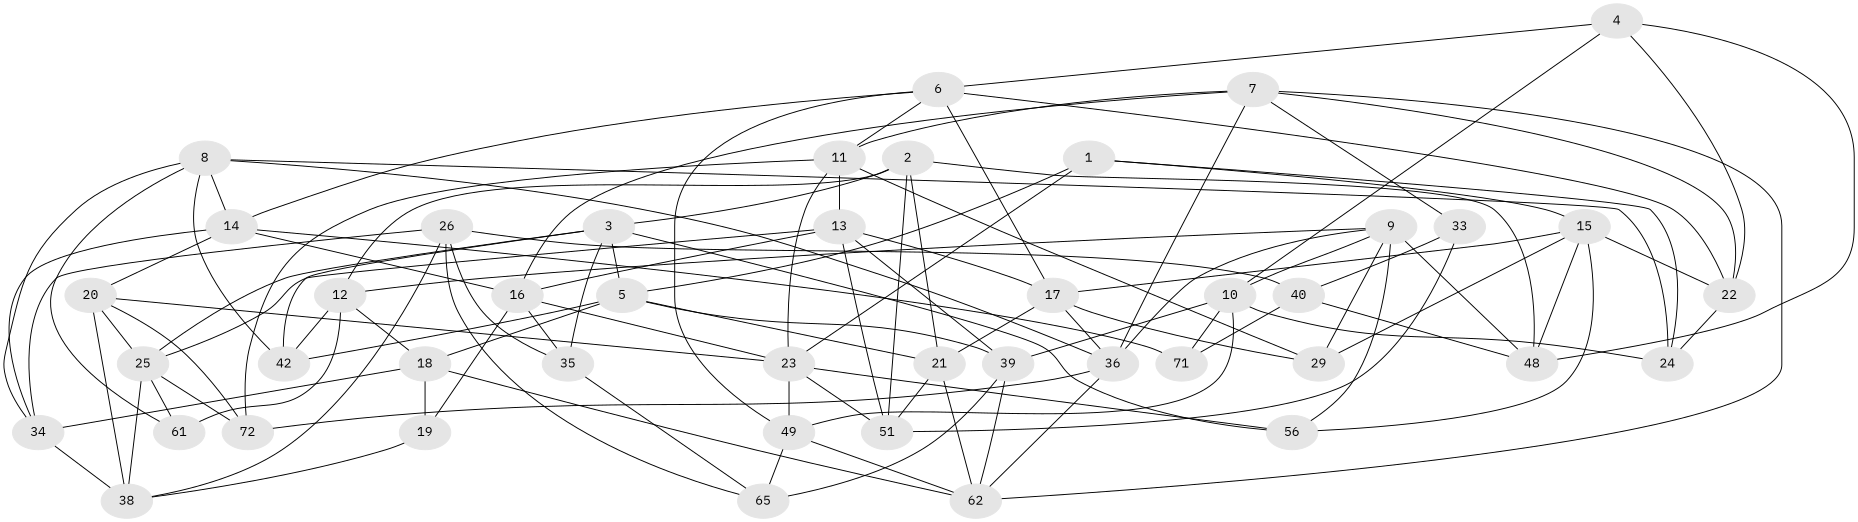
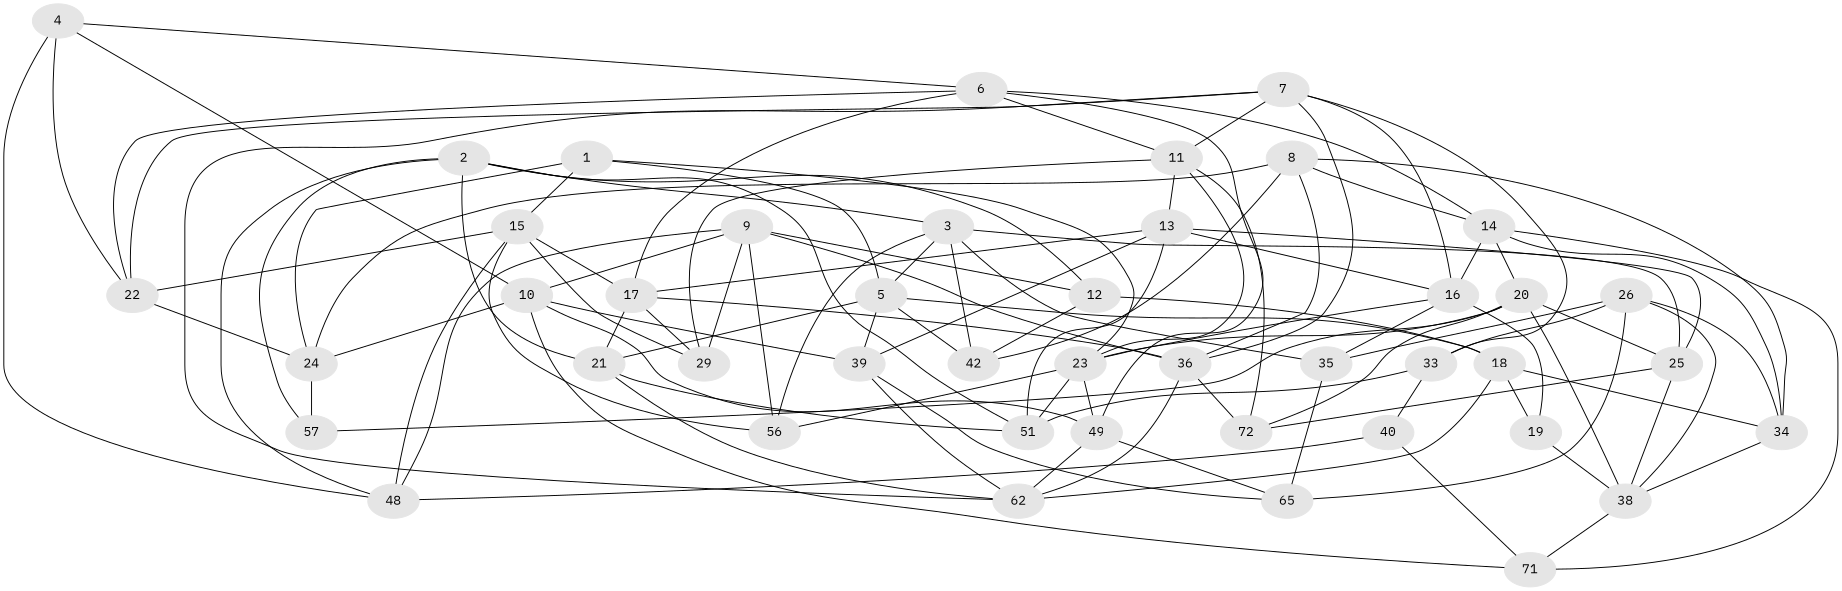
(775, 250) -> (1556, 322)
(179, 433) -> none
none -> (312, 433)
none -> (1578, 535)
